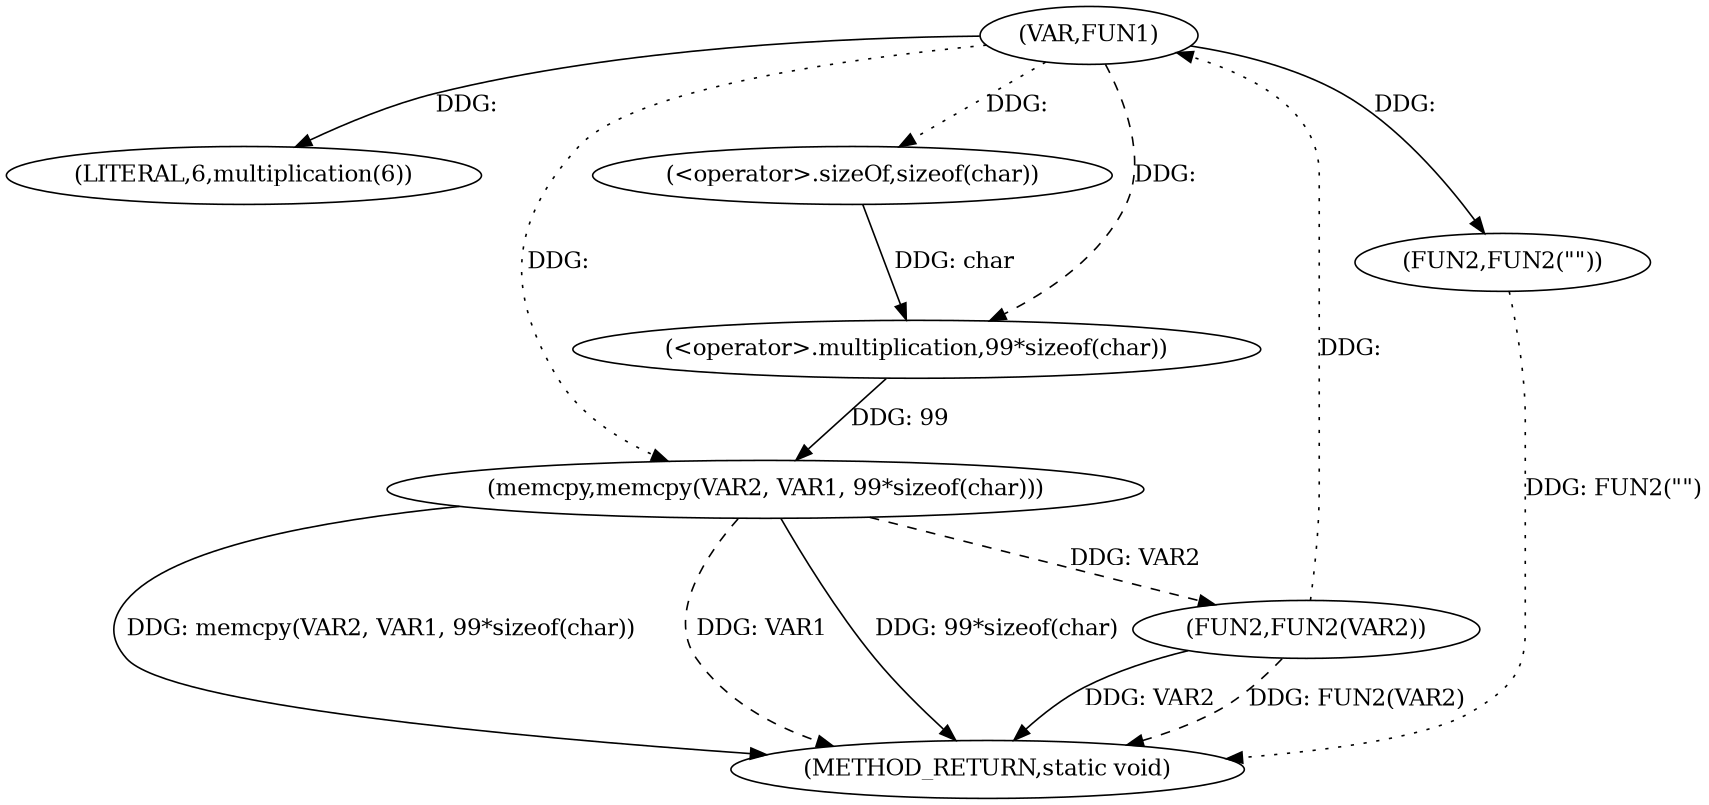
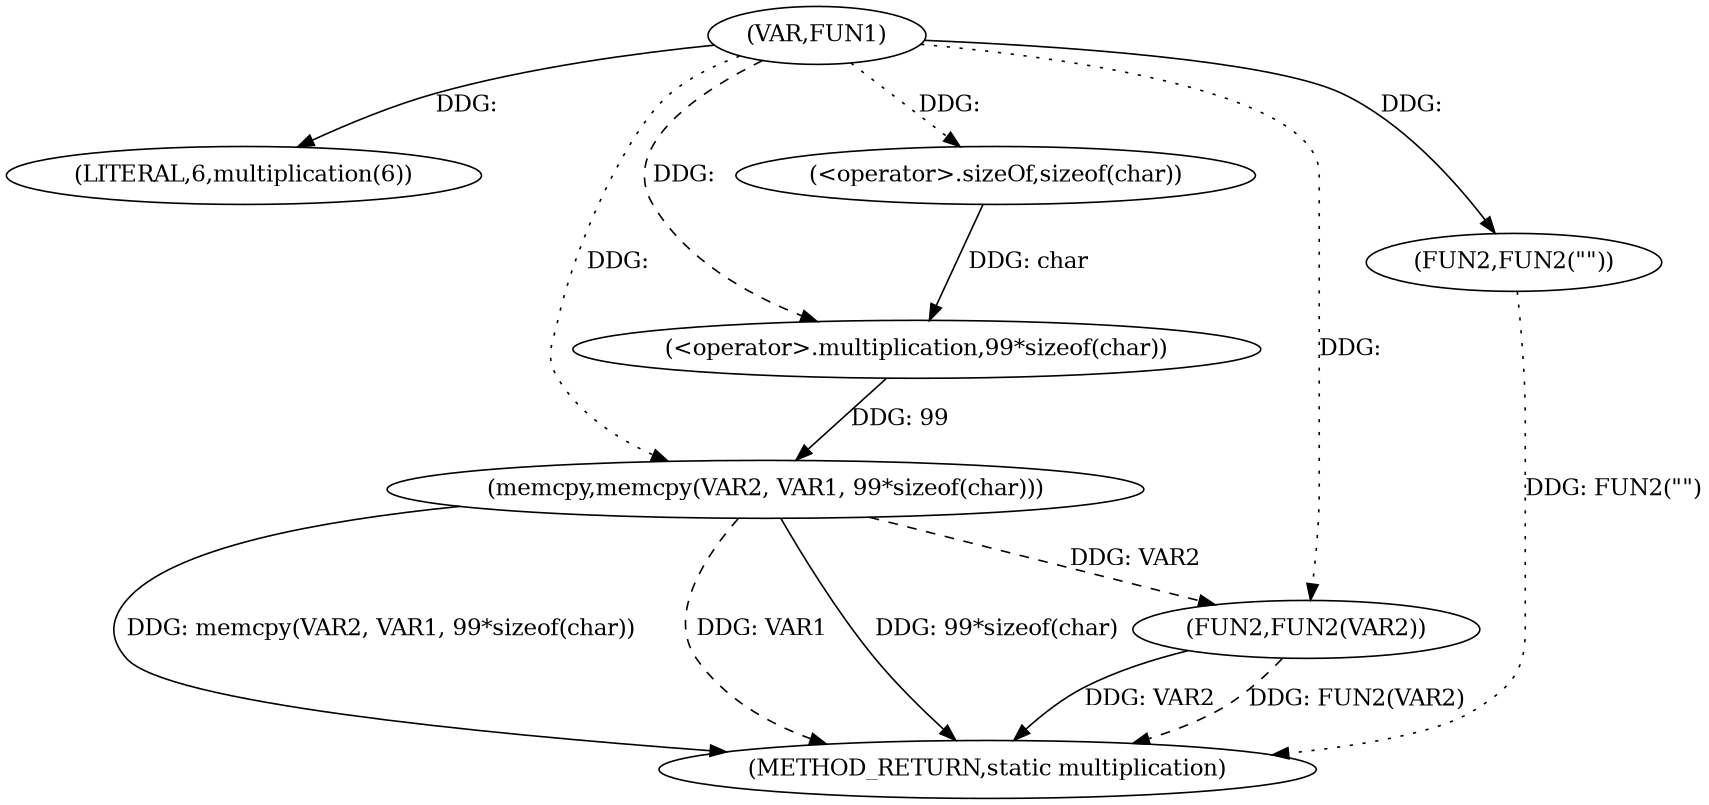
(1319, 295) -> (1314, 162)
(988, 769) -> (988, 769)
